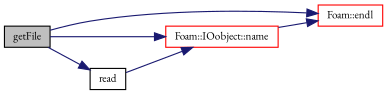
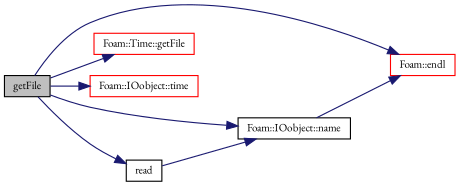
(222, 37) -> (294, 128)
none -> (144, 44)
none -> (144, 86)
